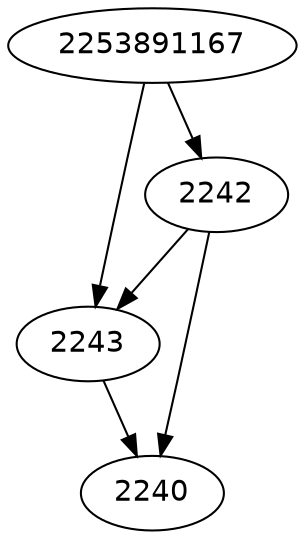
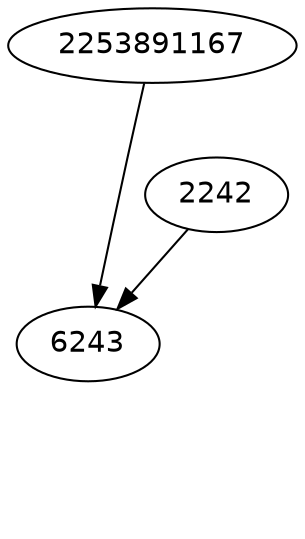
(180, 111) -> none
(88, 344) -> (88, 344)
(152, 493) -> none
